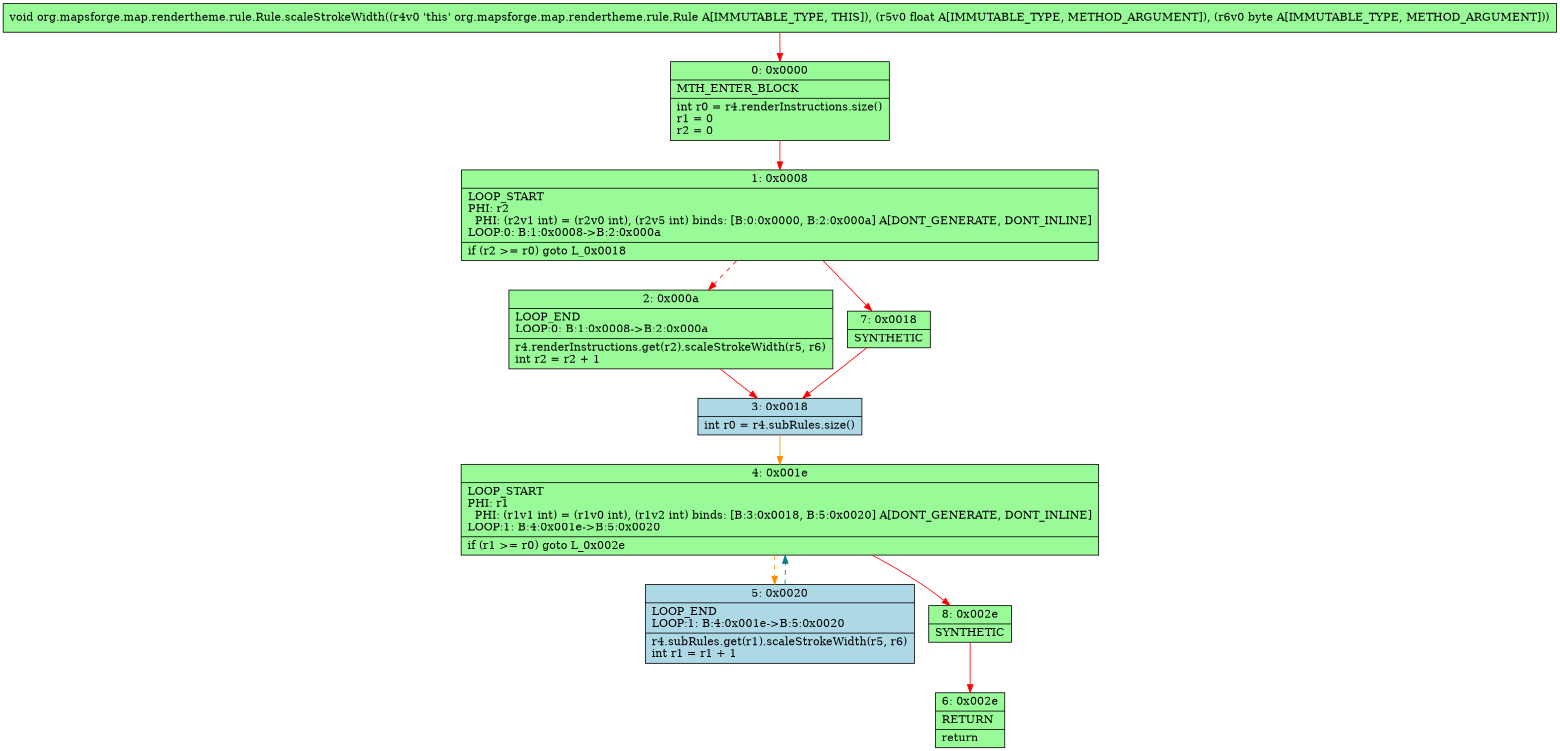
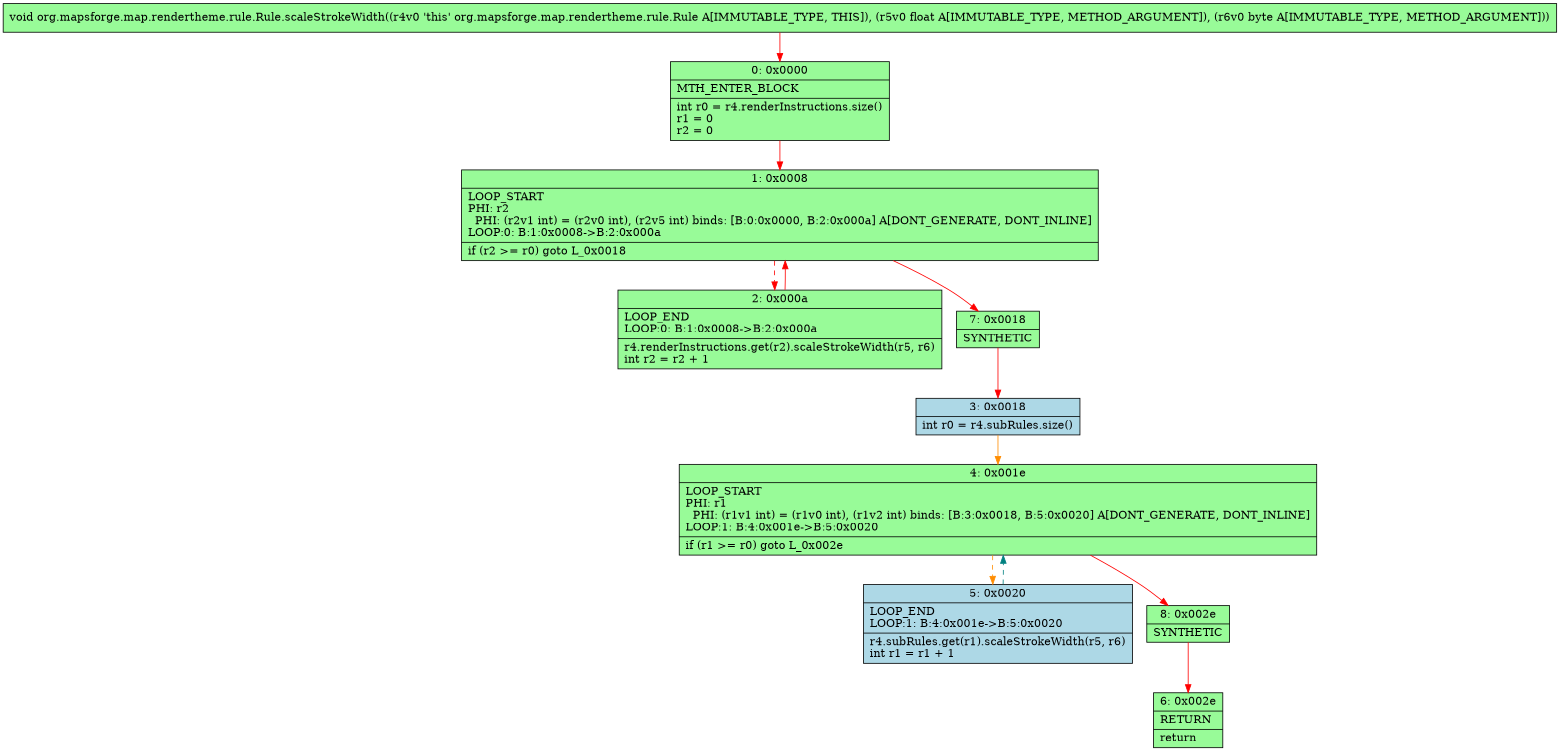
(736, 381) -> (785, 279)
